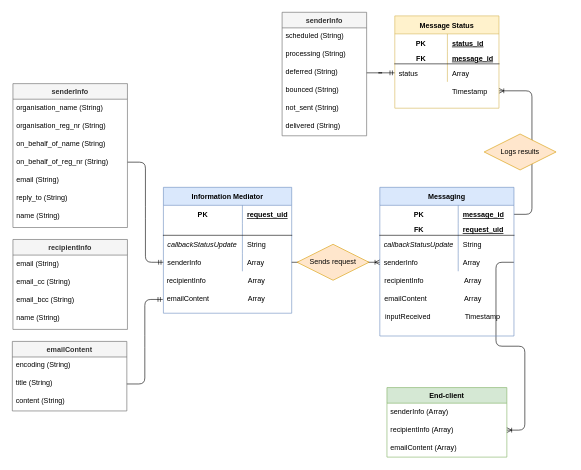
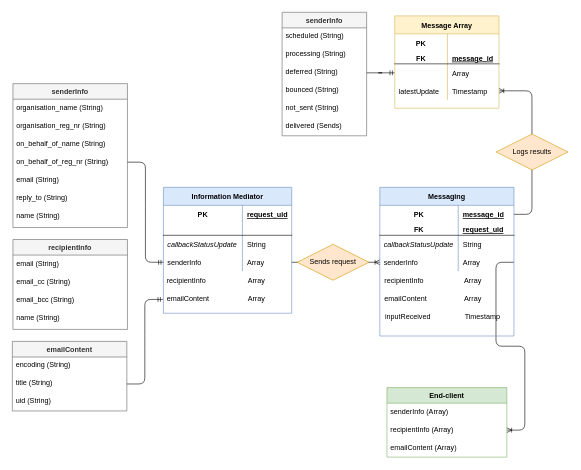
(447, 25) -> (447, 25)
(474, 43) -> none
(421, 73) -> none
none -> (421, 91)
(318, 126) -> (317, 126)
(521, 152) -> (533, 152)
(46, 401) -> (37, 401)
